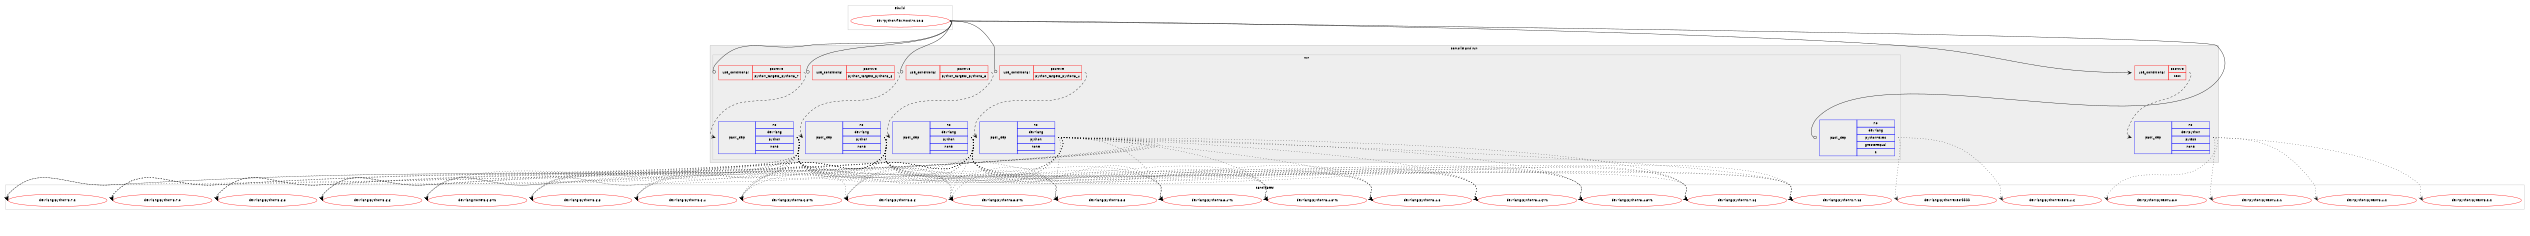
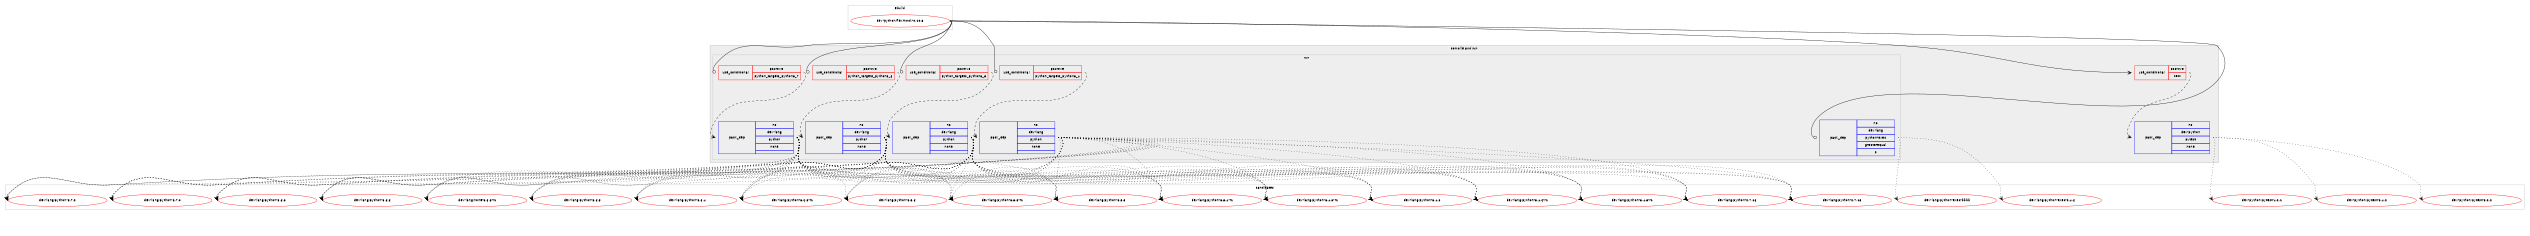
(2157, 200) -> none
